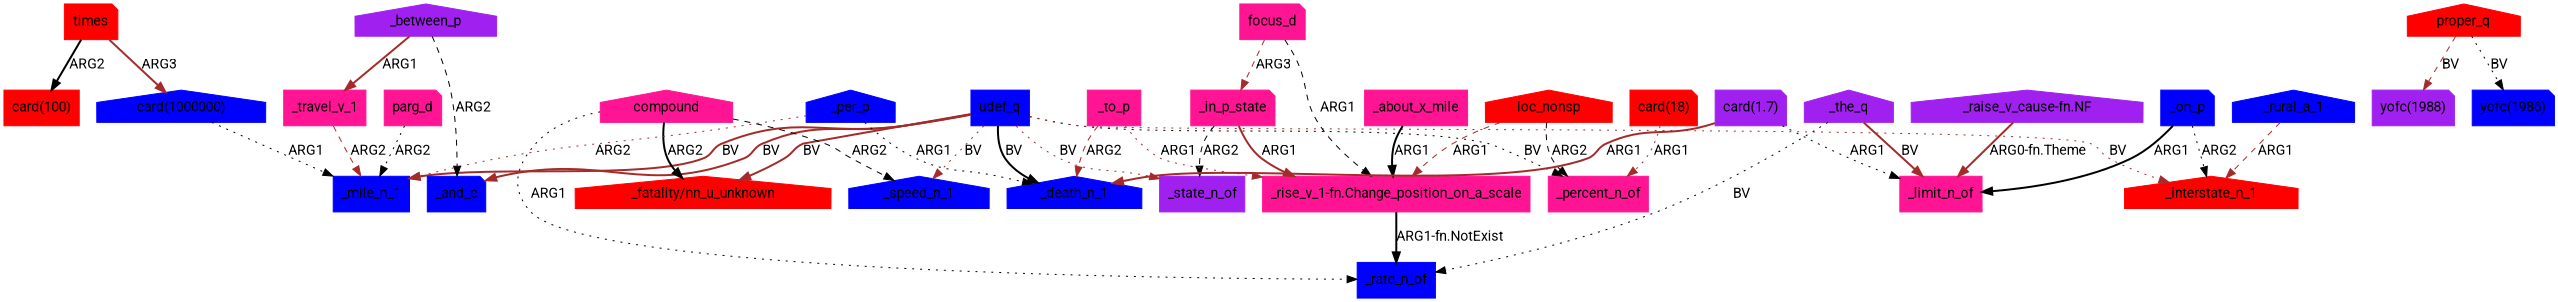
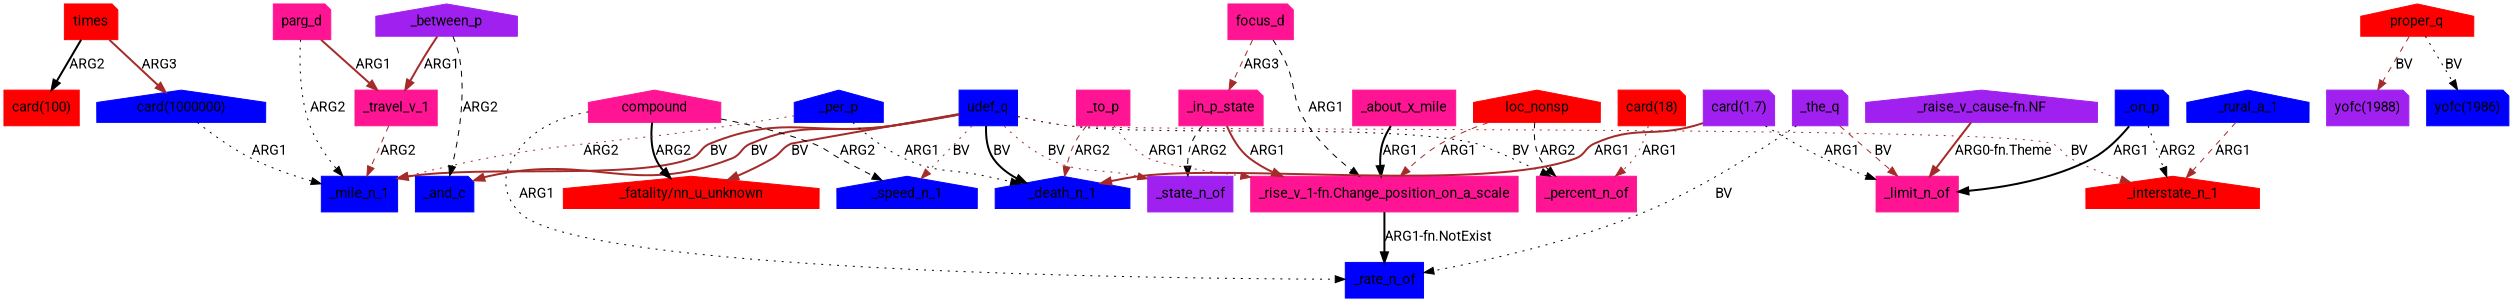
none -> (345, 61)
(1849, 108) -> (1820, 108)
(1889, 146) -> (1865, 148)
